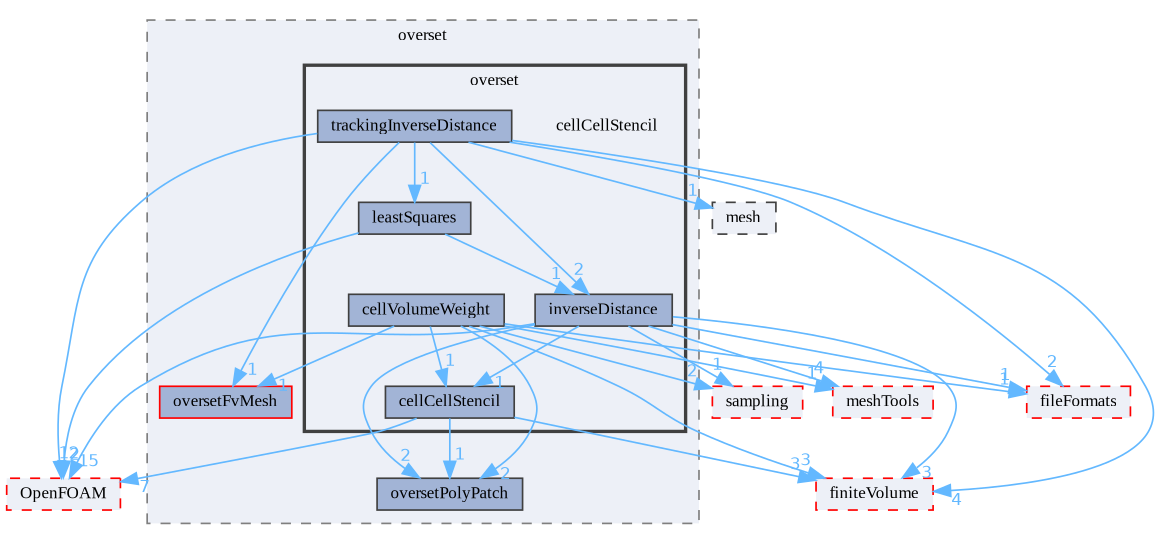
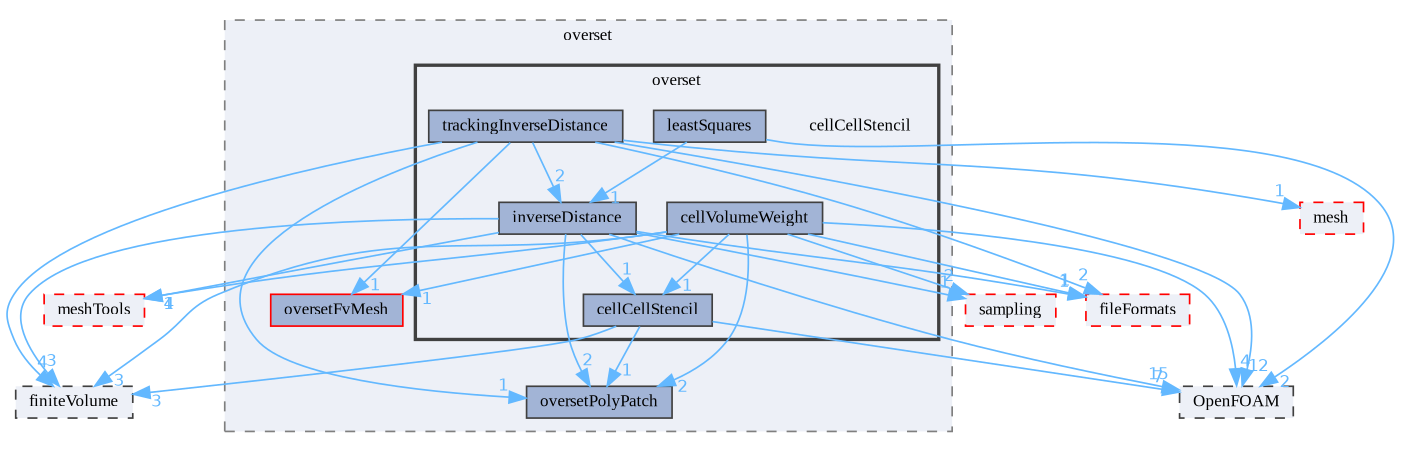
(415, 164) -> (241, 304)
(744, 218) -> (1332, 218)
none -> (1059, 246)
(64, 494) -> (1236, 402)
(875, 494) -> (74, 402)
